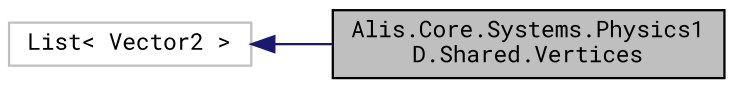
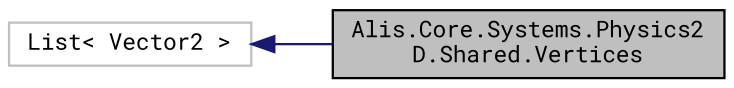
(529, 44) -> (529, 44)
